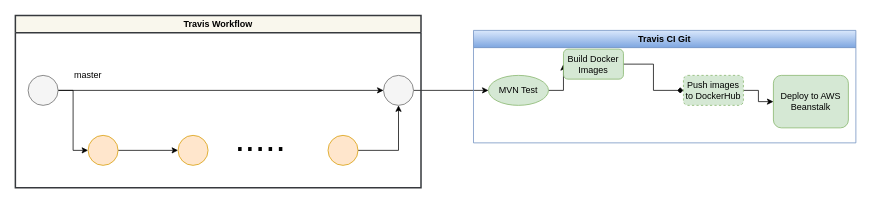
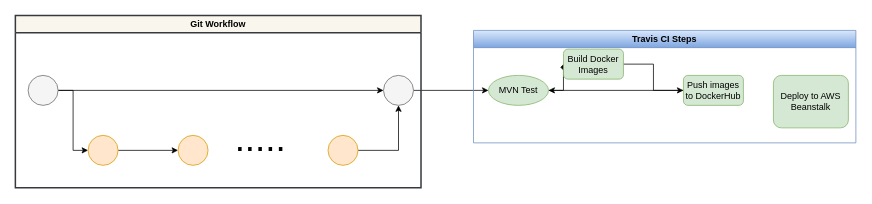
(218, 24) -> (218, 24)
(665, 39) -> (665, 39)
(88, 75) -> none
(564, 88) -> (564, 88)
(654, 88) -> (654, 88)
(714, 90) -> (714, 90)
(759, 93) -> (608, 90)
